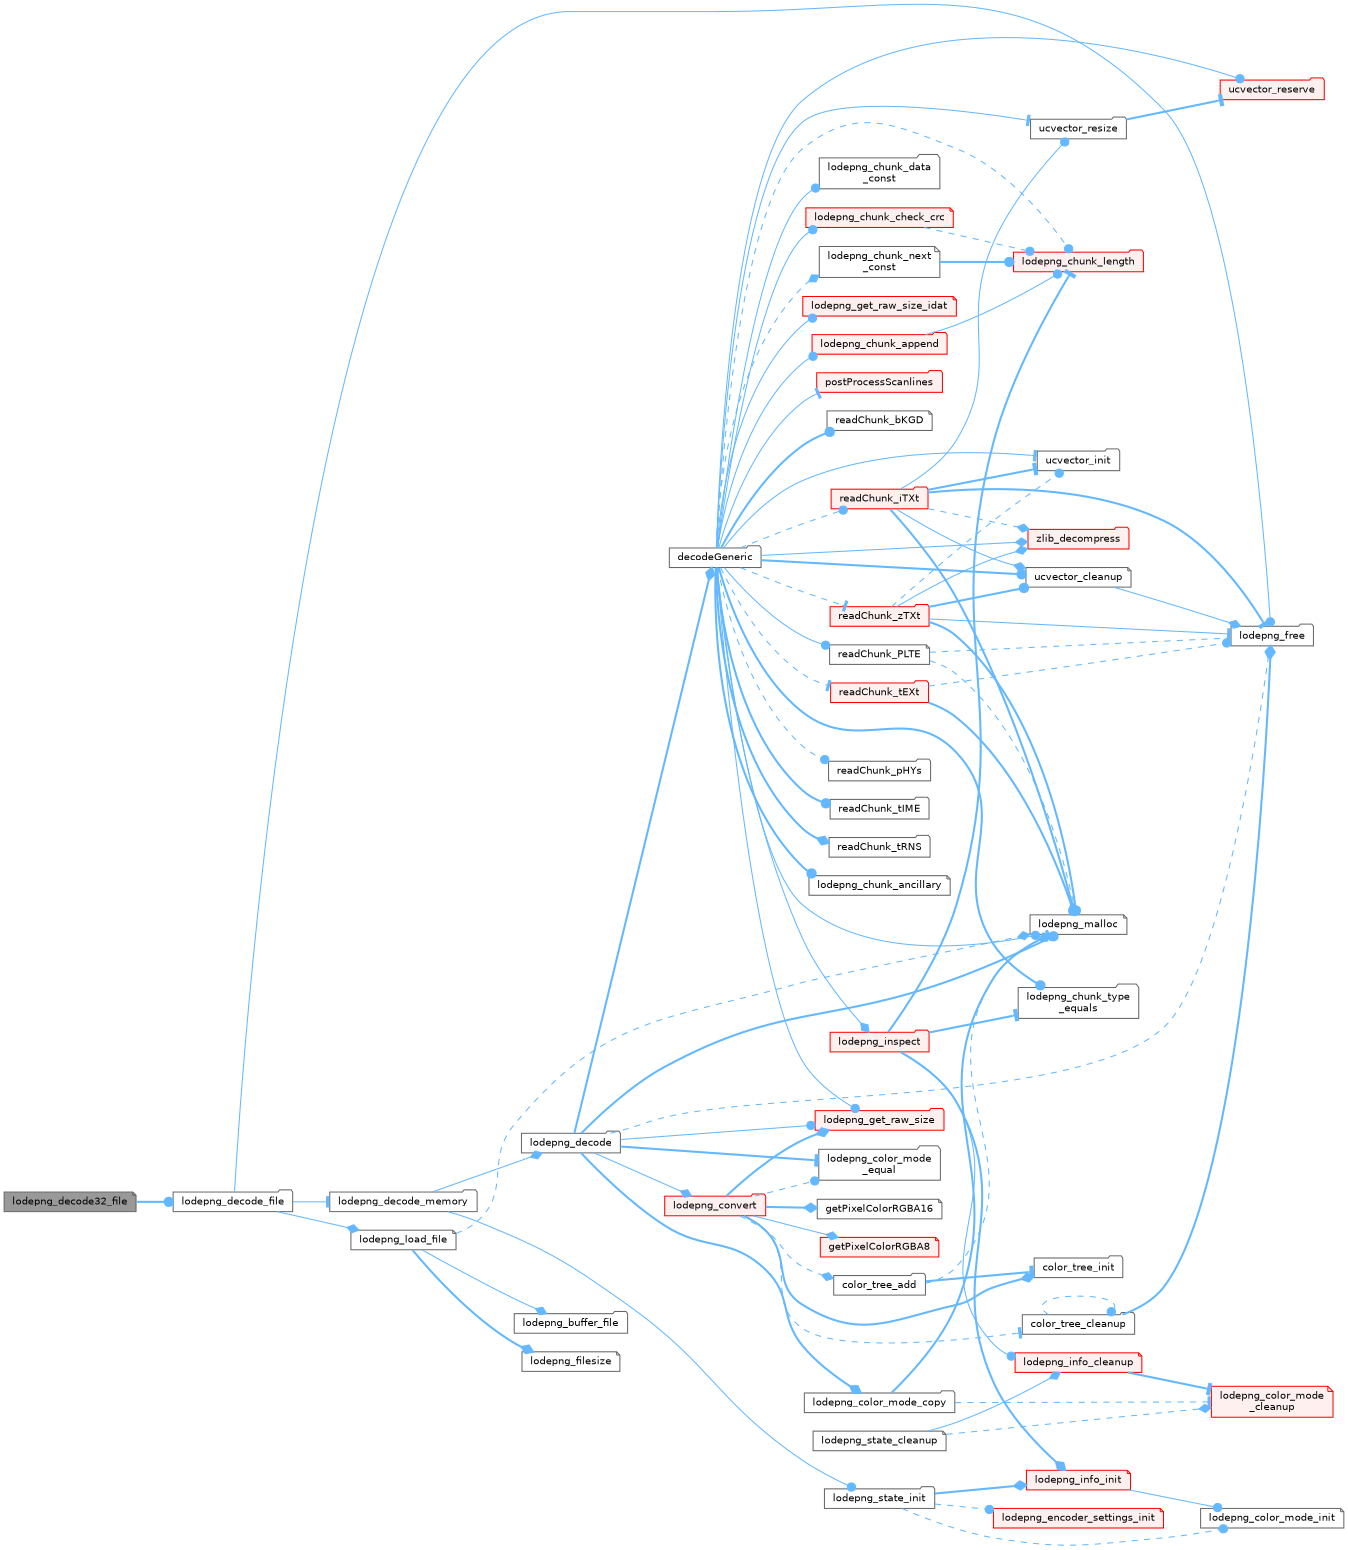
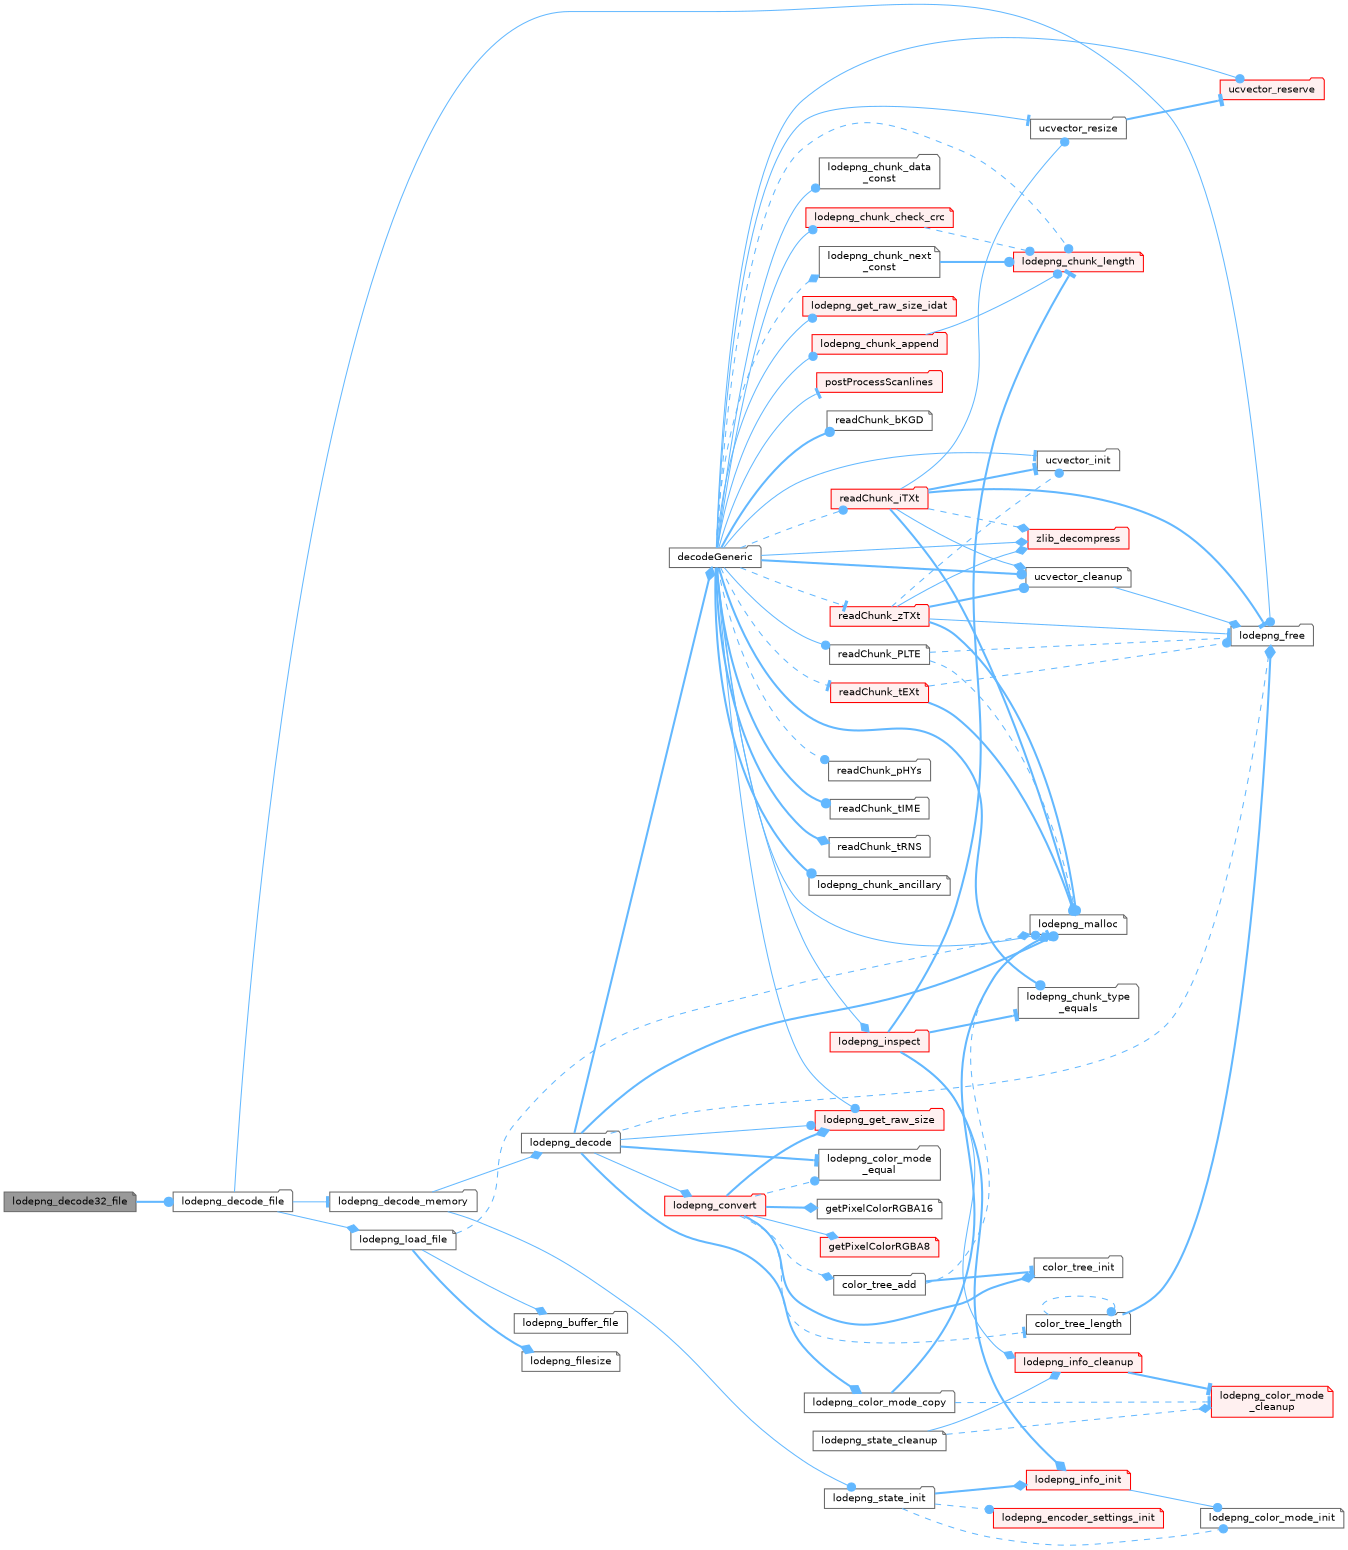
(1078, 262) -> (1078, 262)
(880, 693) -> (880, 693)
(973, 1196) -> (973, 1194)
(1078, 1324) -> (1078, 1324)
